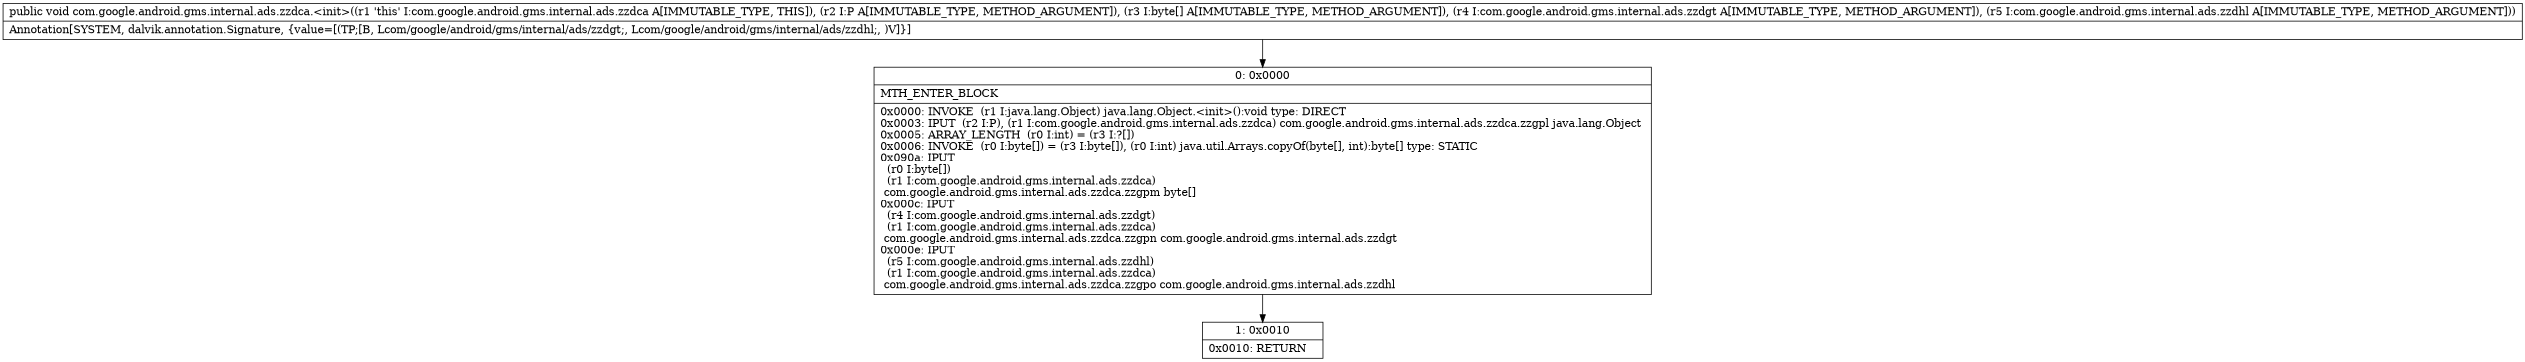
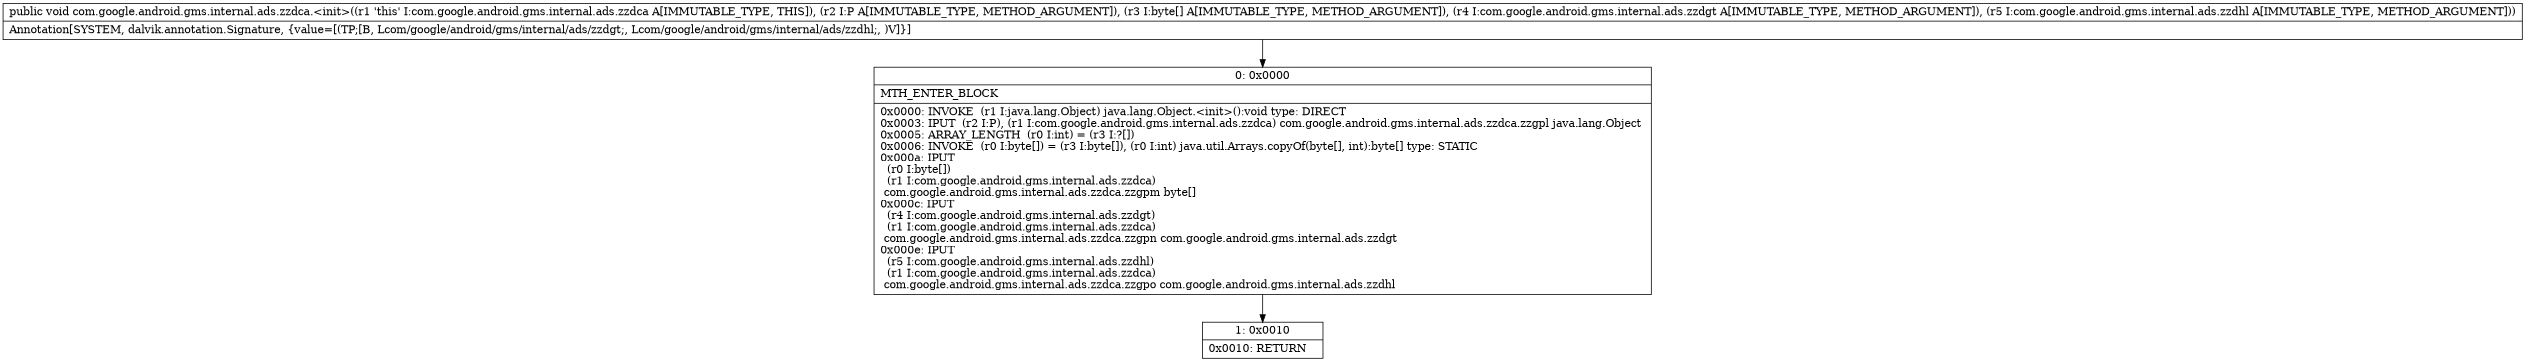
(921, 158) -> (921, 158)
